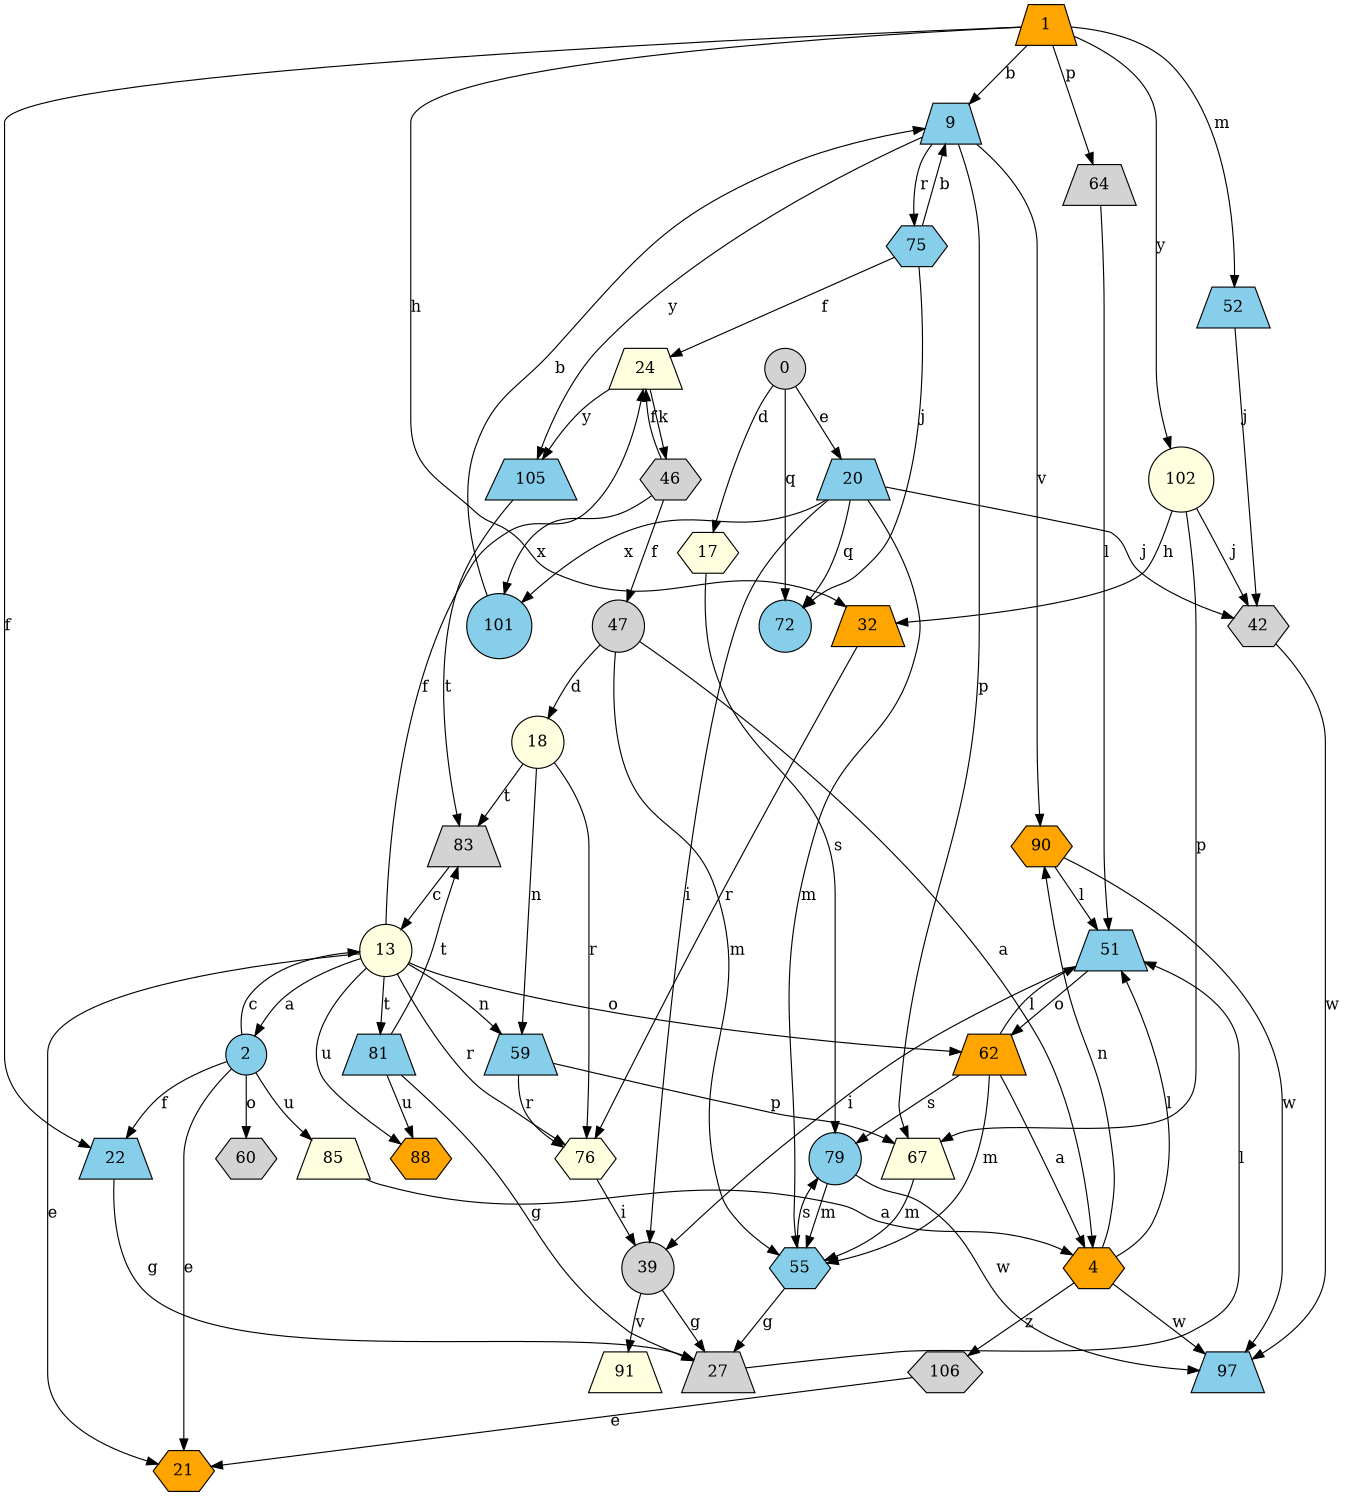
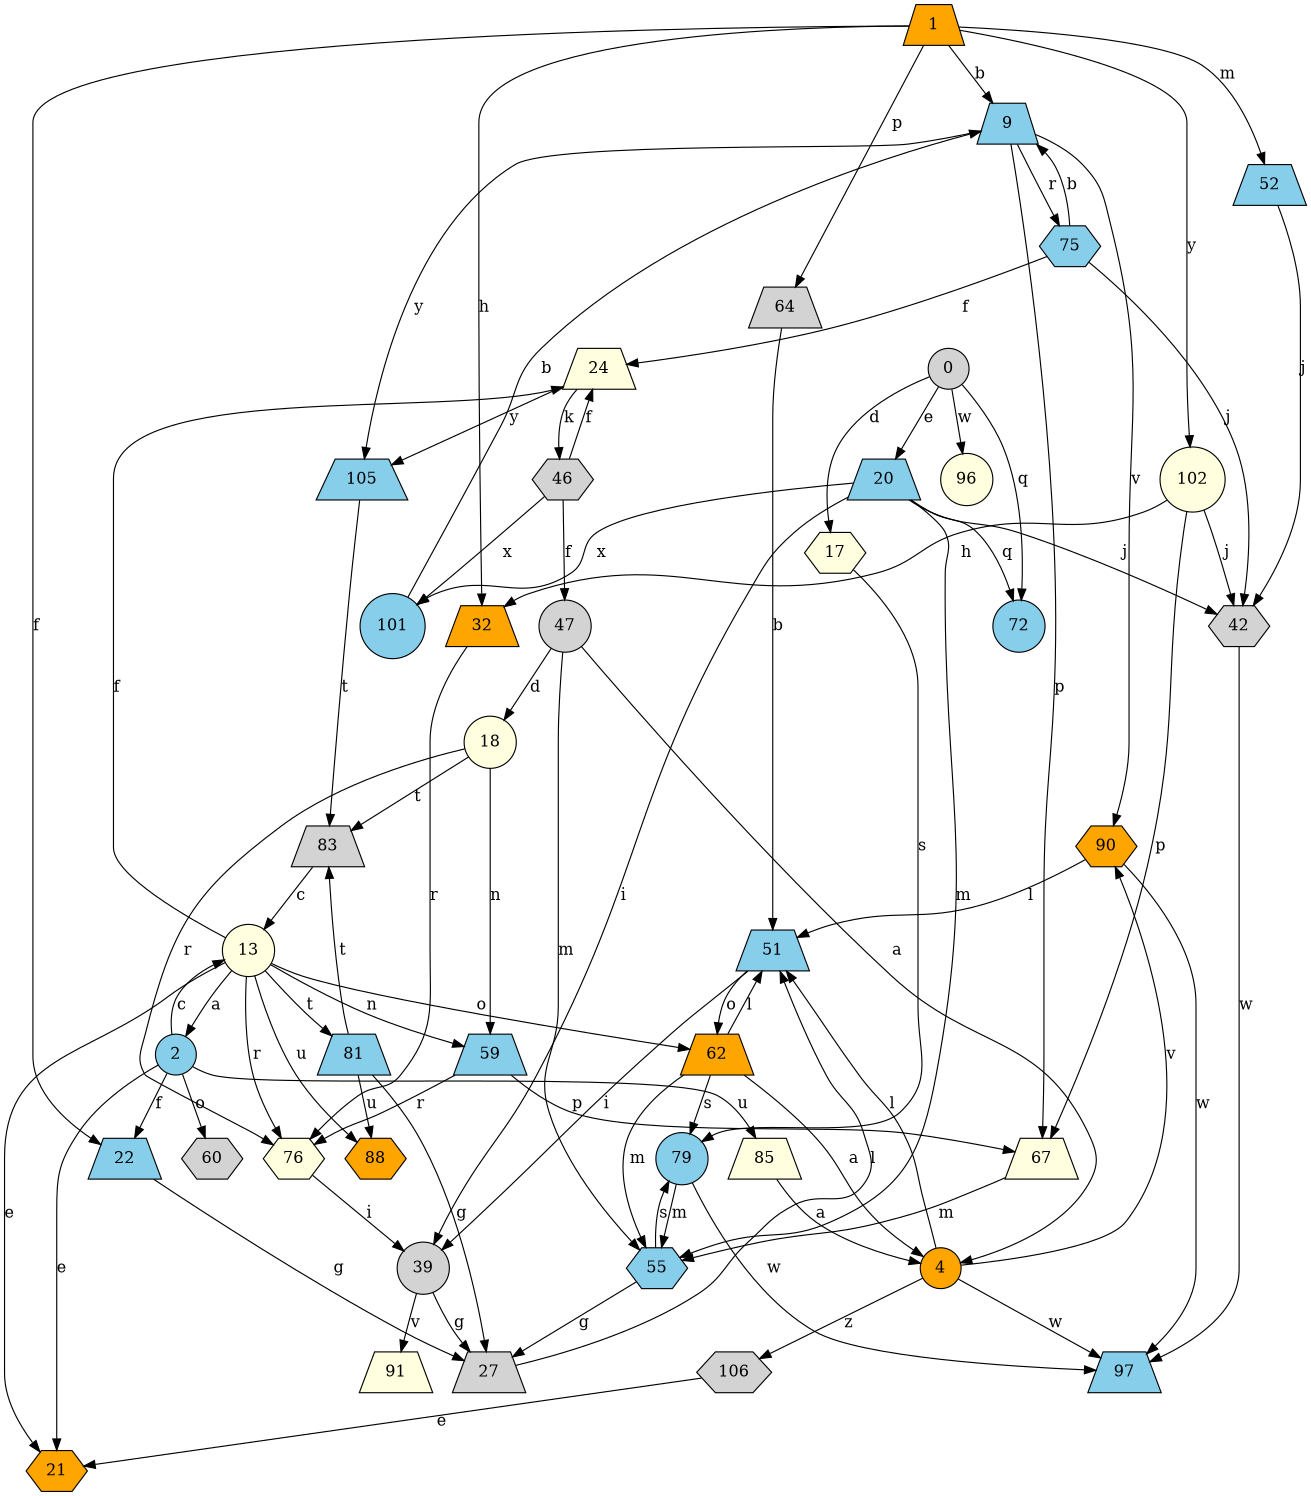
(914, 454) -> (1216, 407)
none -> (967, 480)
(1107, 553) -> (778, 626)
(1103, 1055) -> (1172, 1055)
(1094, 1268) -> (941, 1268)
